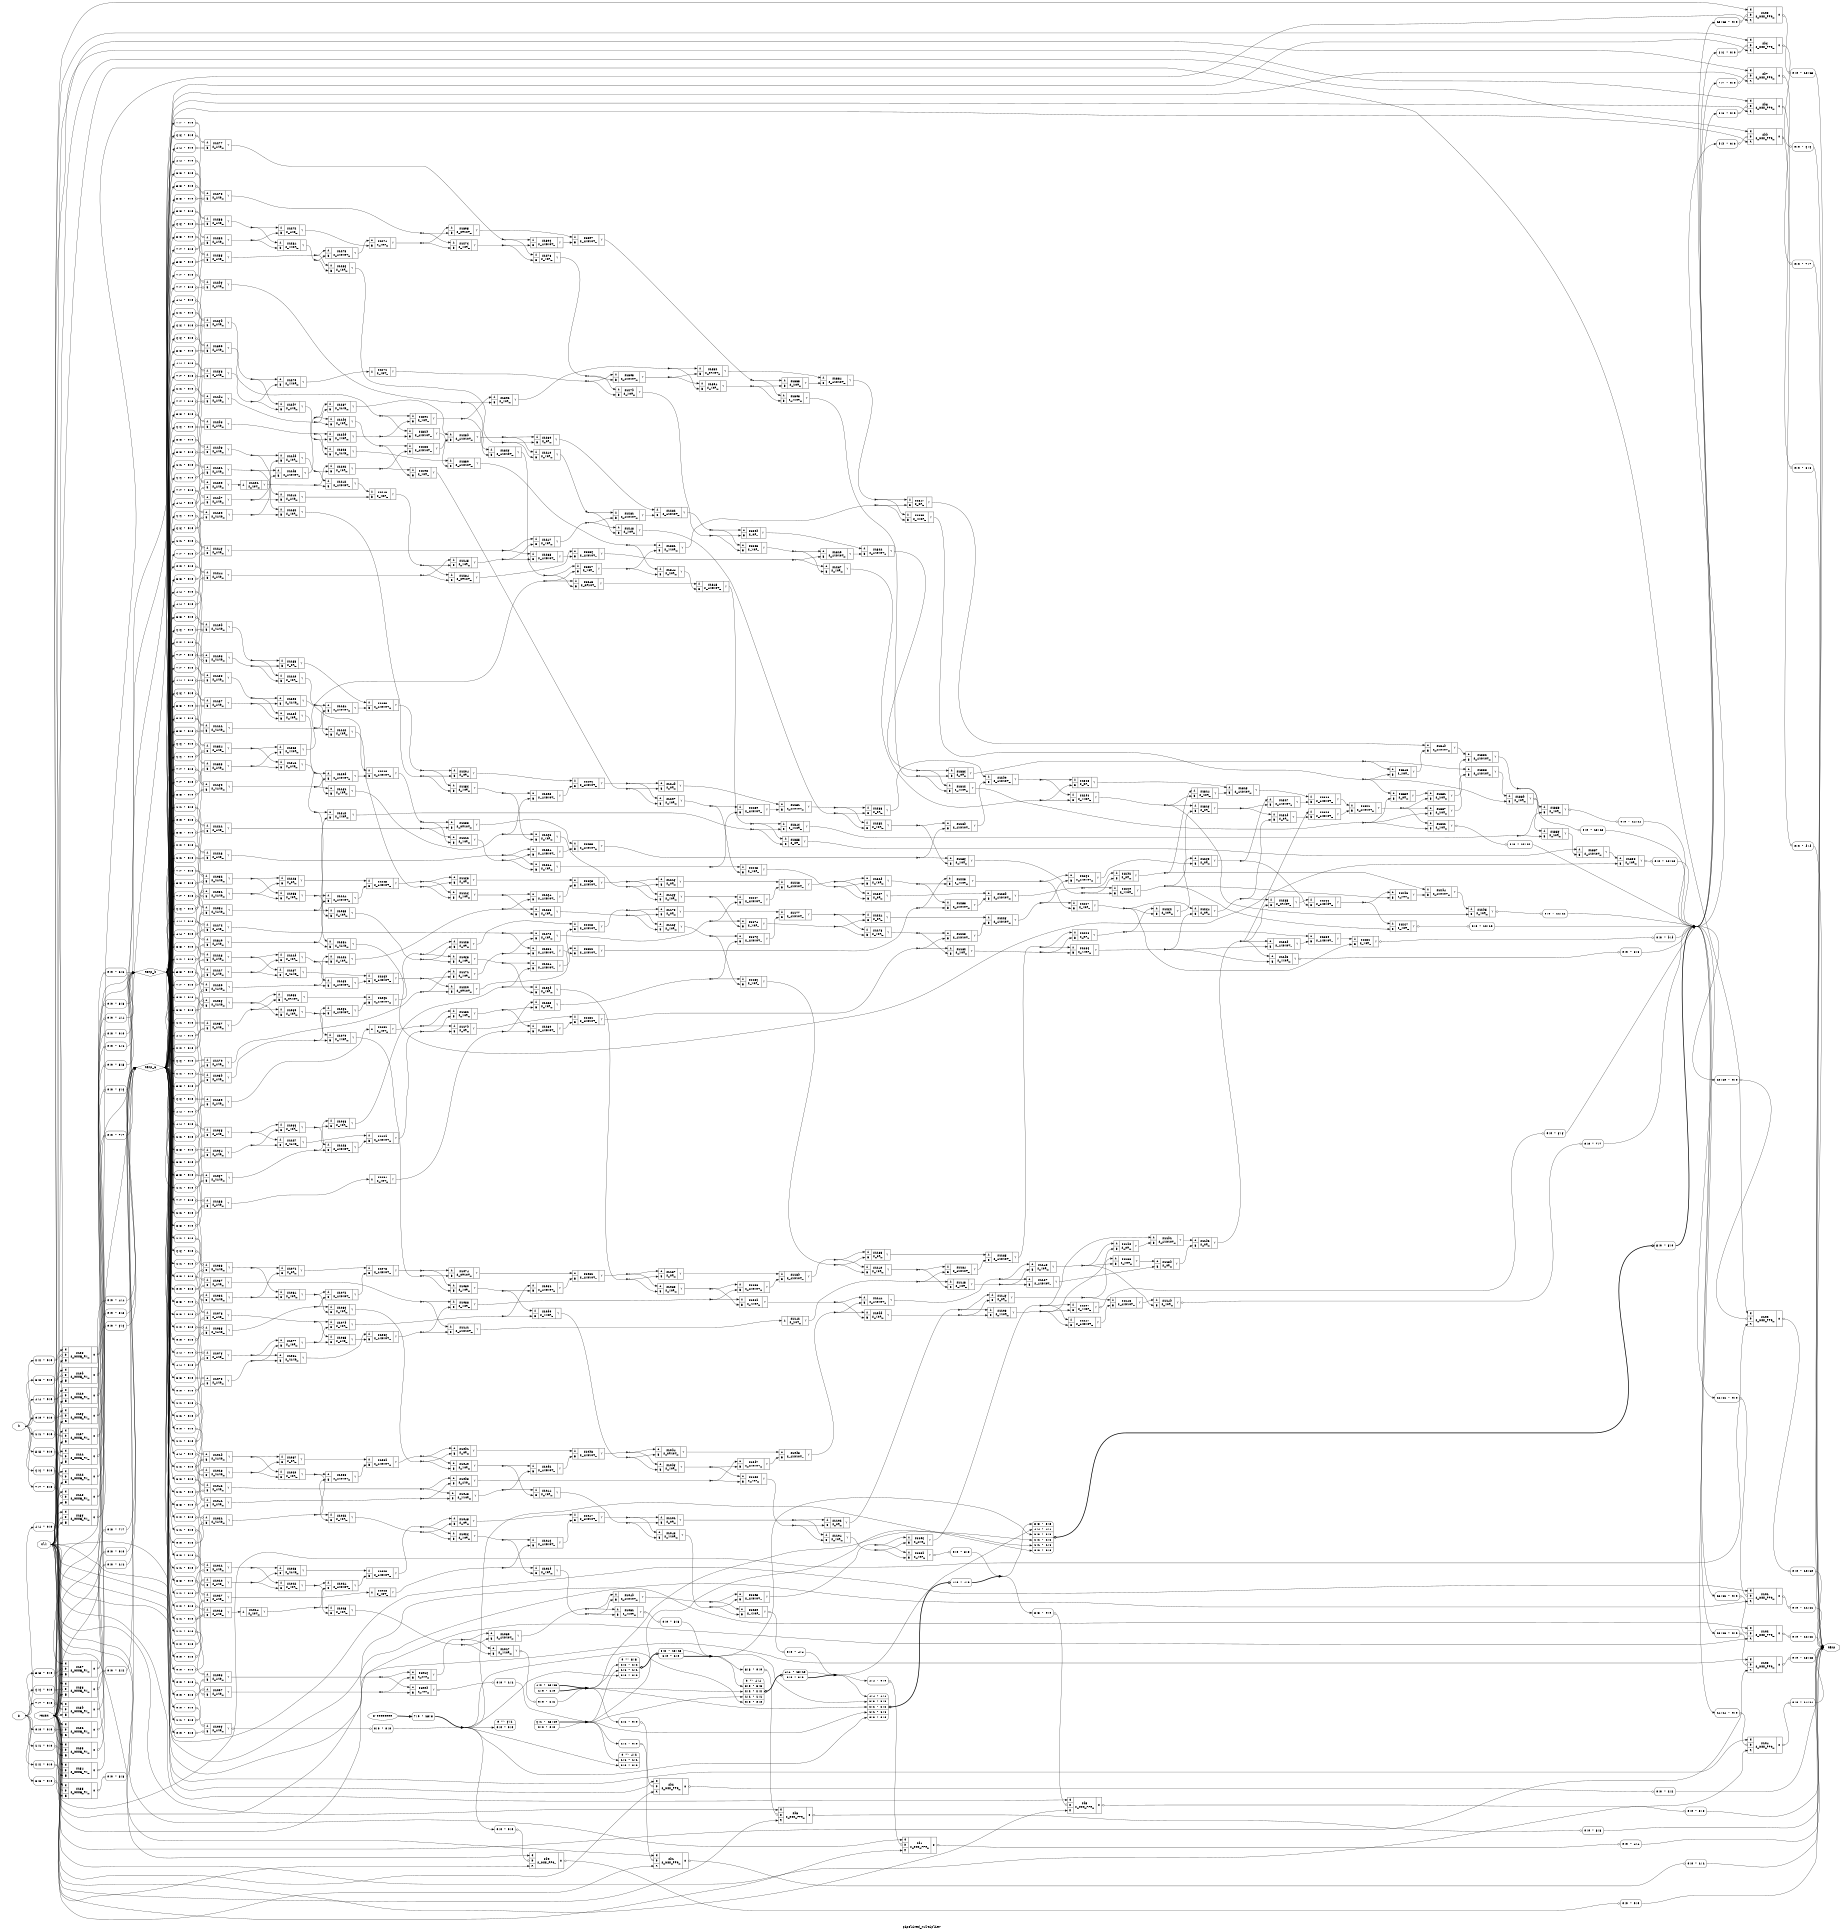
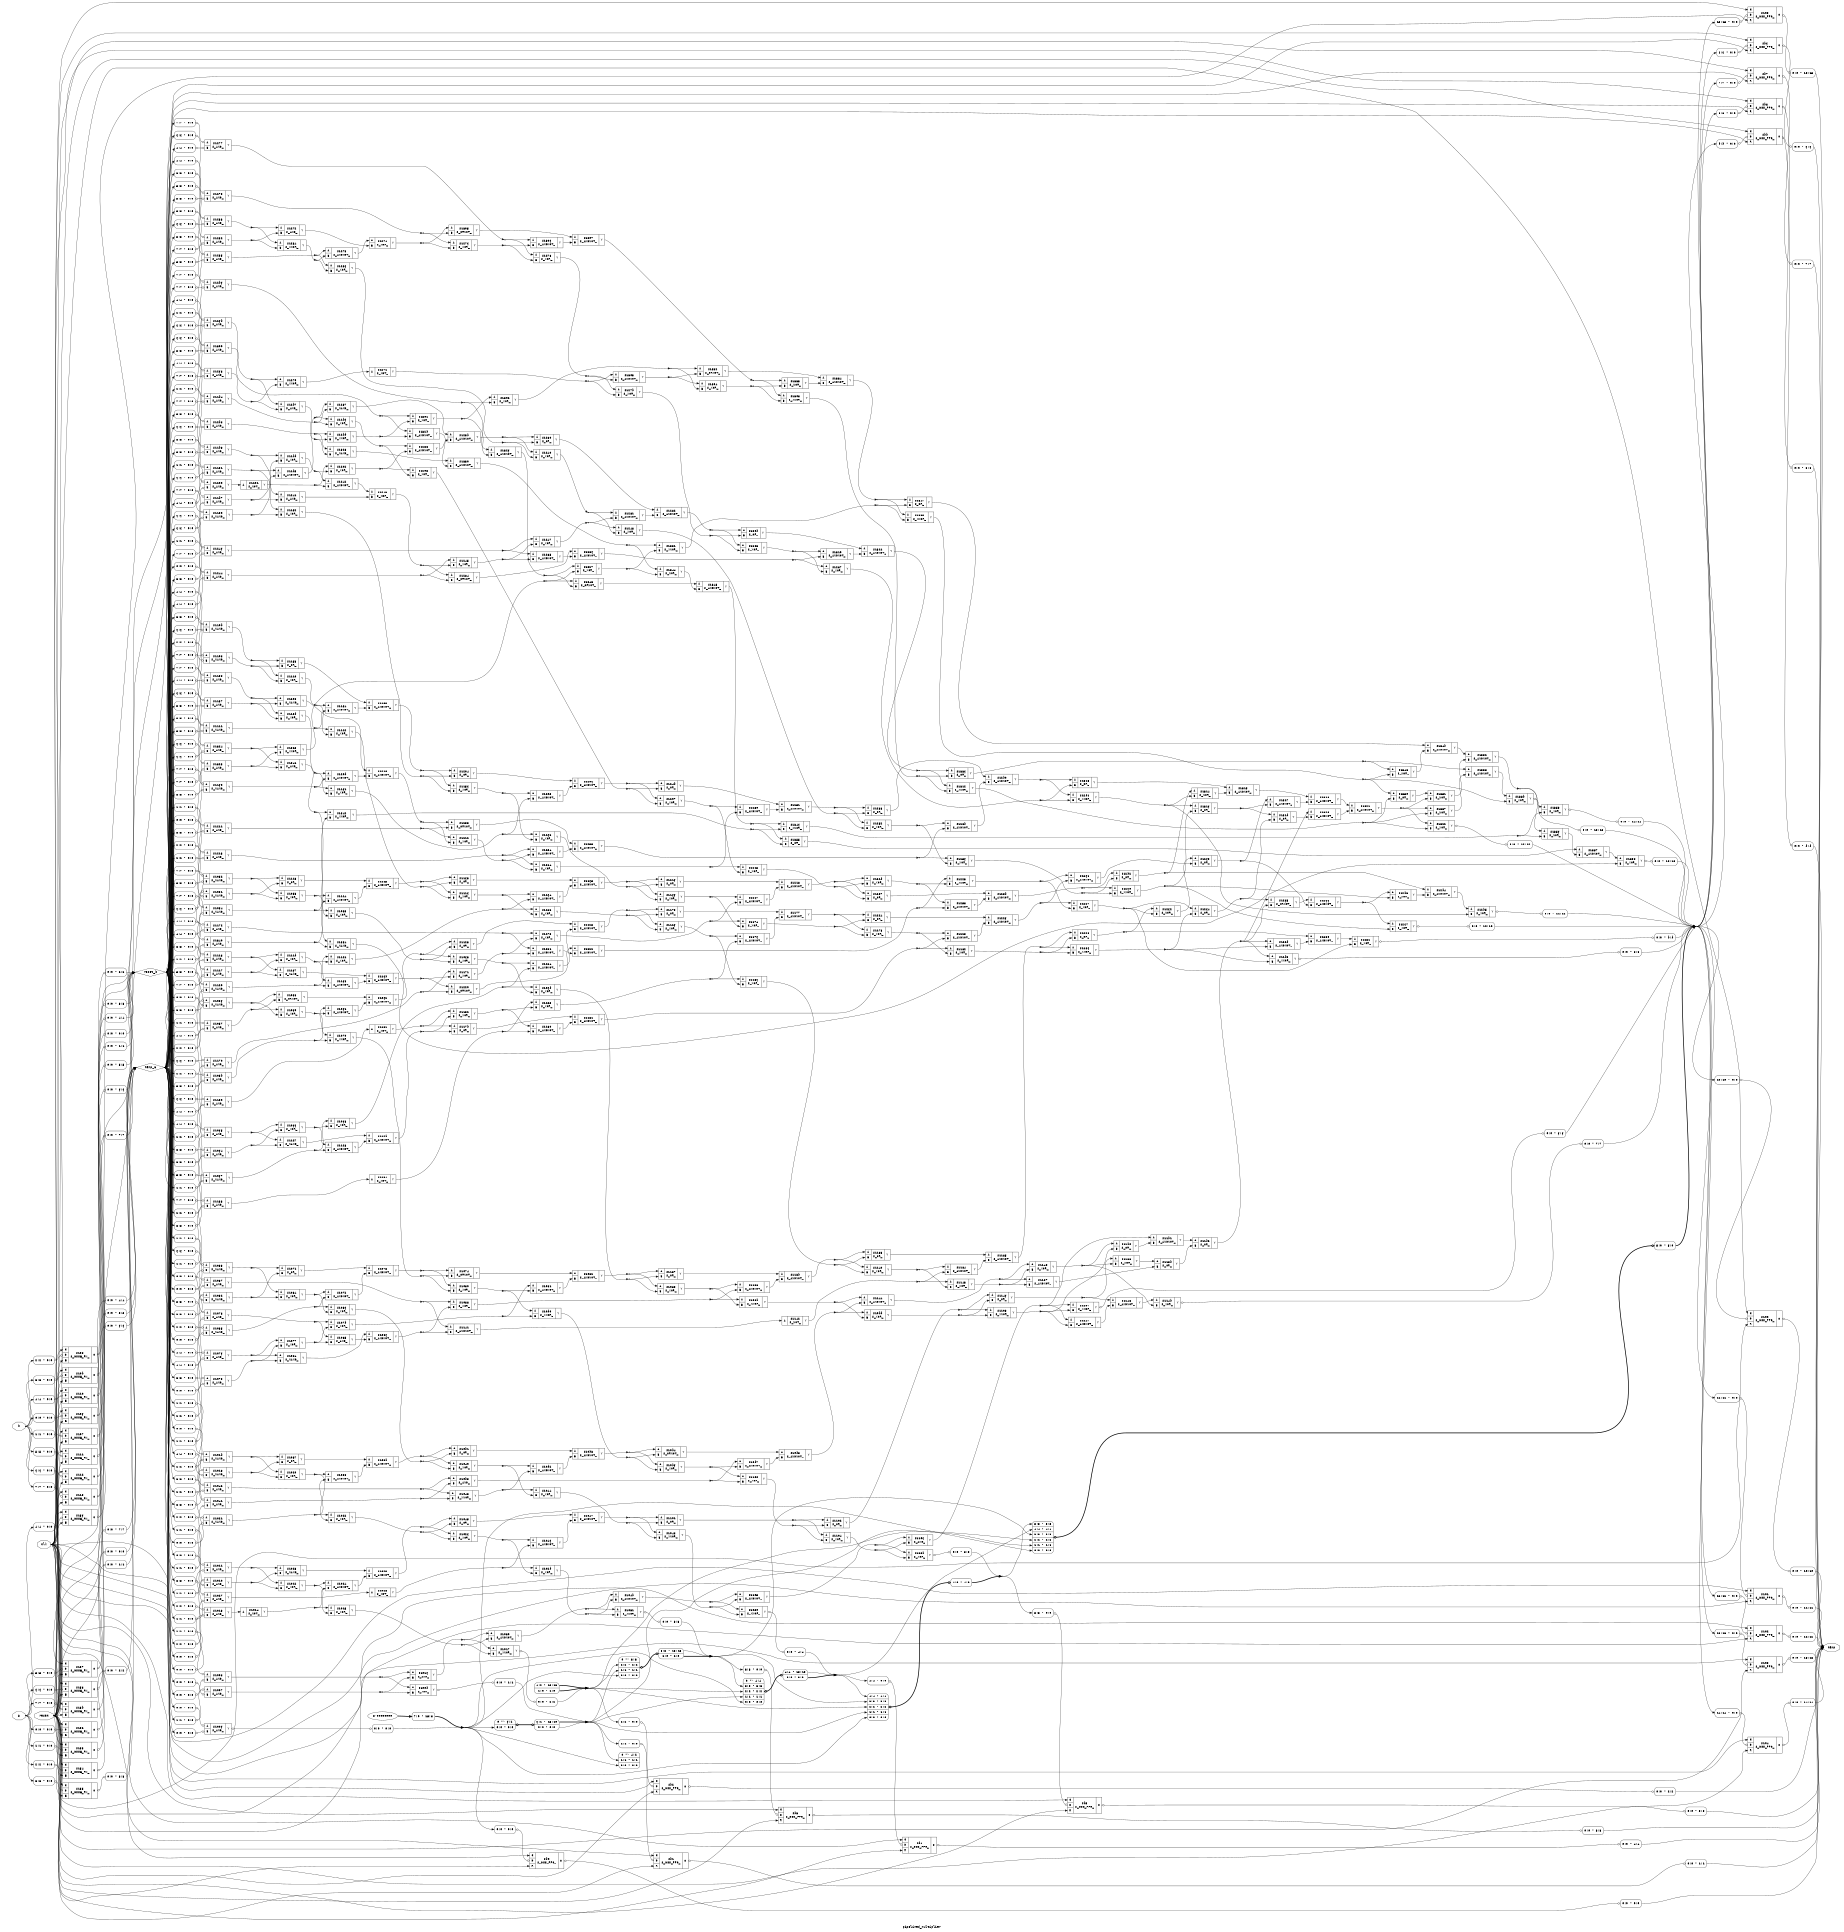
(150, 972) -> (150, 972)
none -> (525, 1725)
